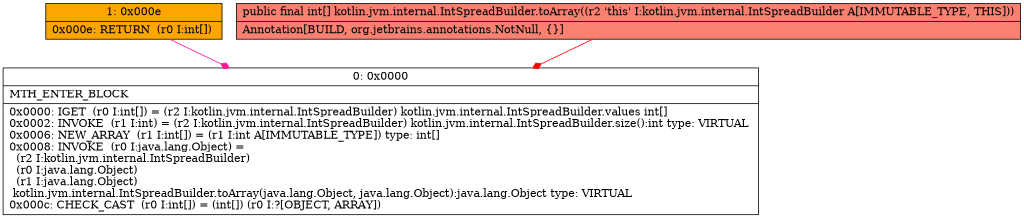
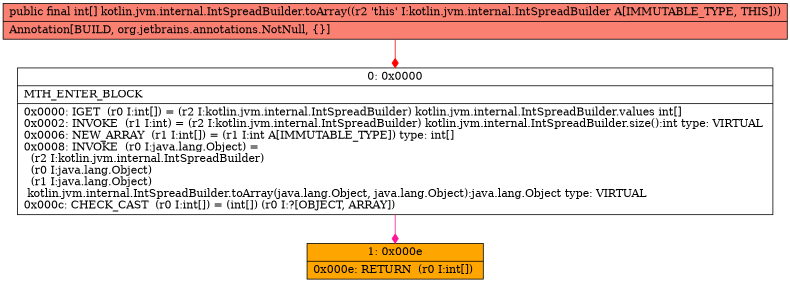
(195, 51) -> (395, 224)
